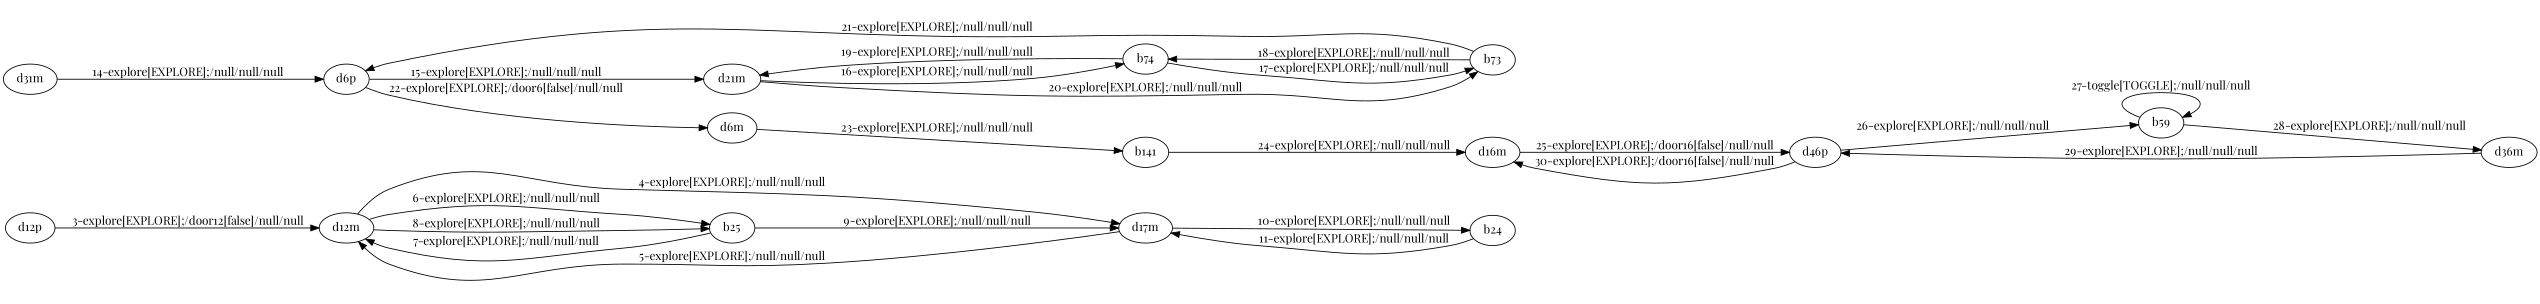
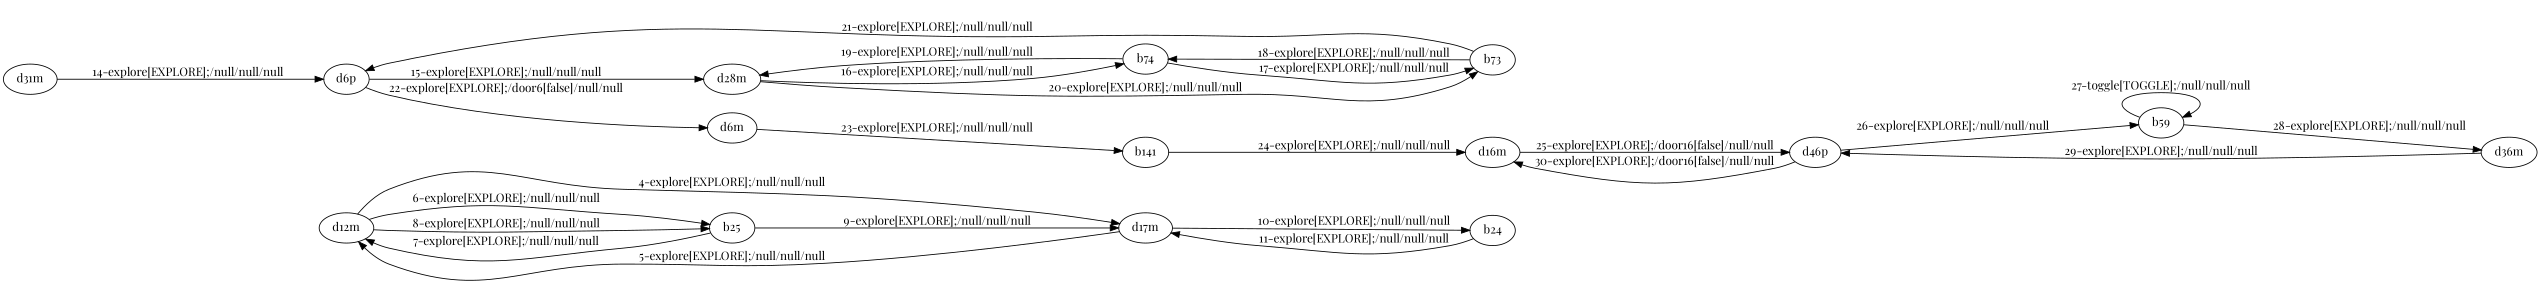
(732, 79) -> (732, 79)
(30, 228) -> none
